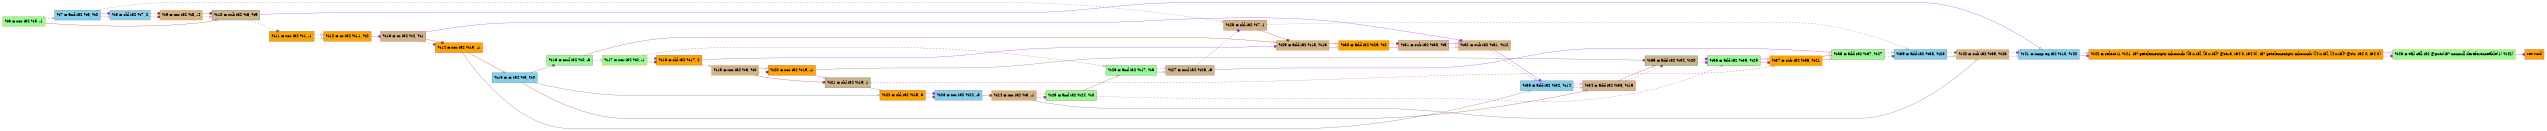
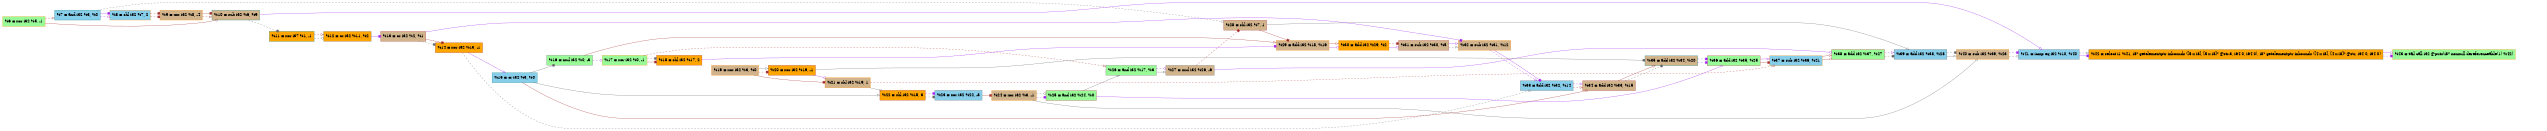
(1589, 23) -> (1589, 23)
(292, 36) -> (292, 36)
(1216, 49) -> (1216, 49)
(2534, 54) -> none
(1796, 61) -> (1796, 61)
(486, 62) -> (486, 62)
(705, 65) -> none
(848, 83) -> (848, 83)
(1411, 98) -> (1411, 98)
(983, 128) -> (983, 128)
